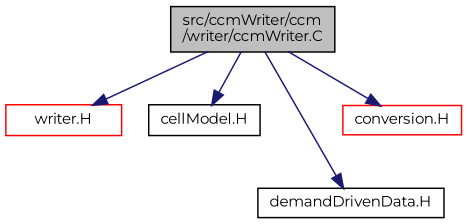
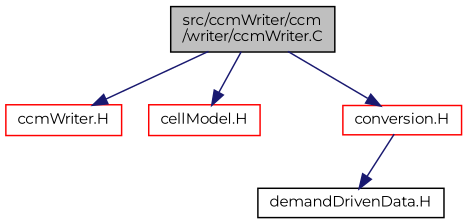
(300, 114) -> (381, 155)
(64, 120) -> (64, 120)
(204, 120) -> (204, 120)
